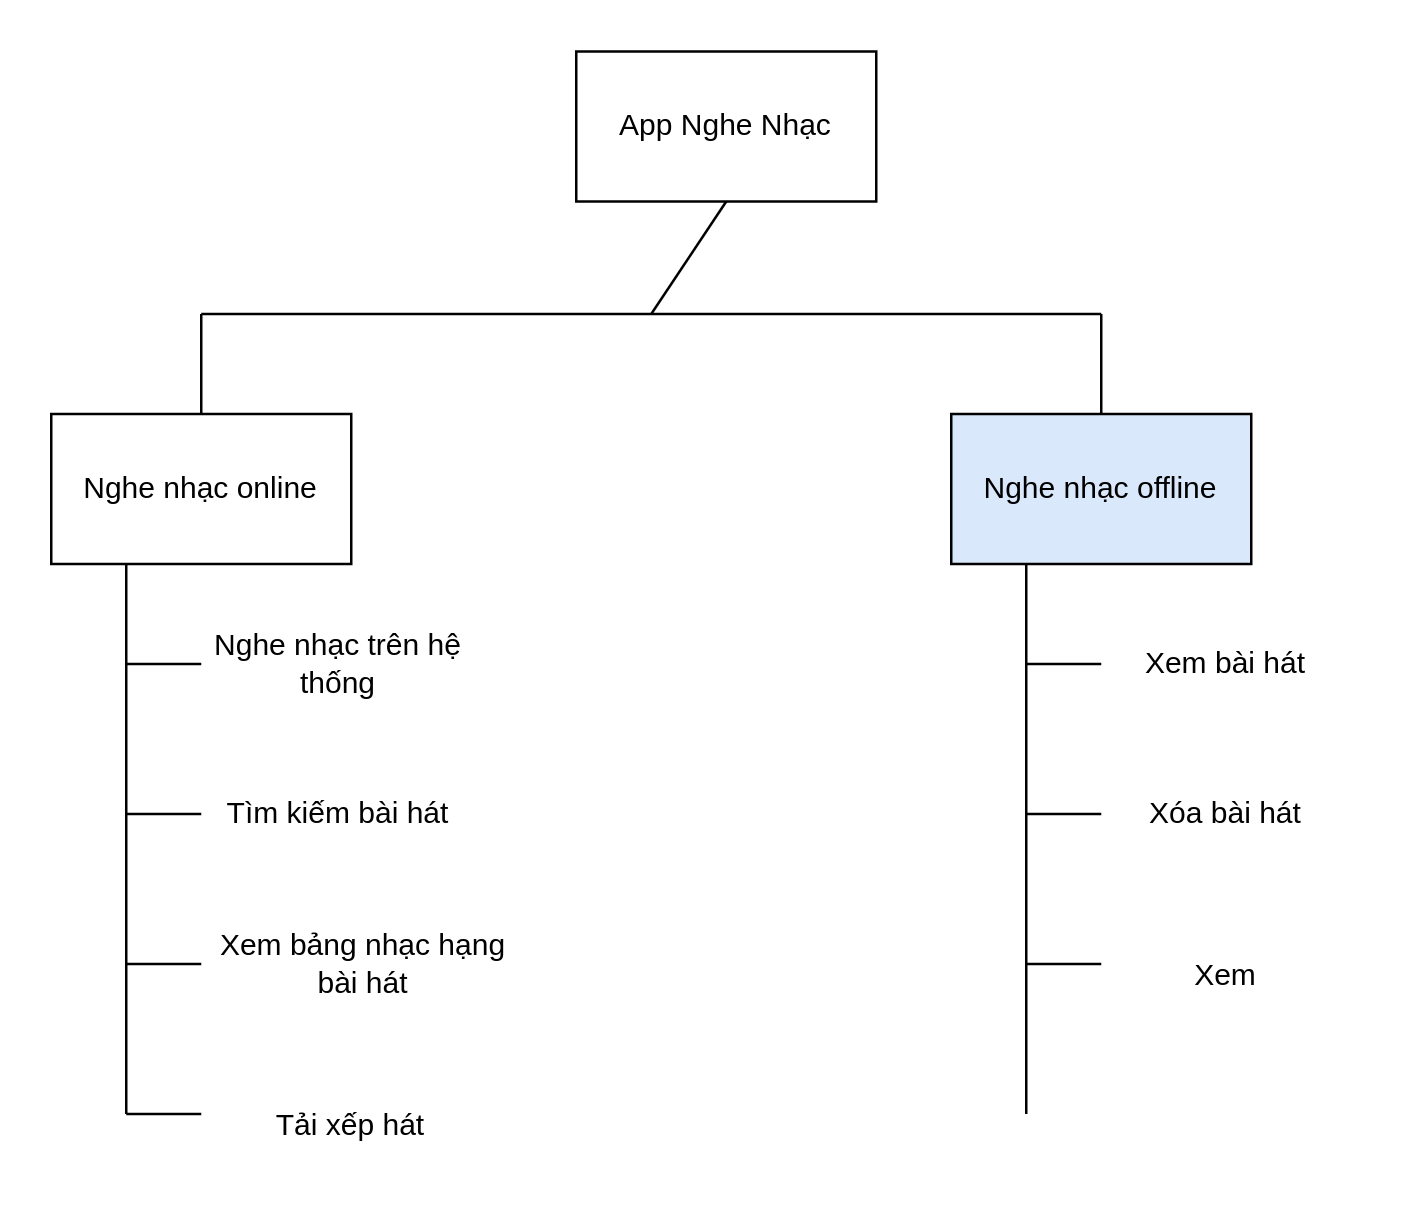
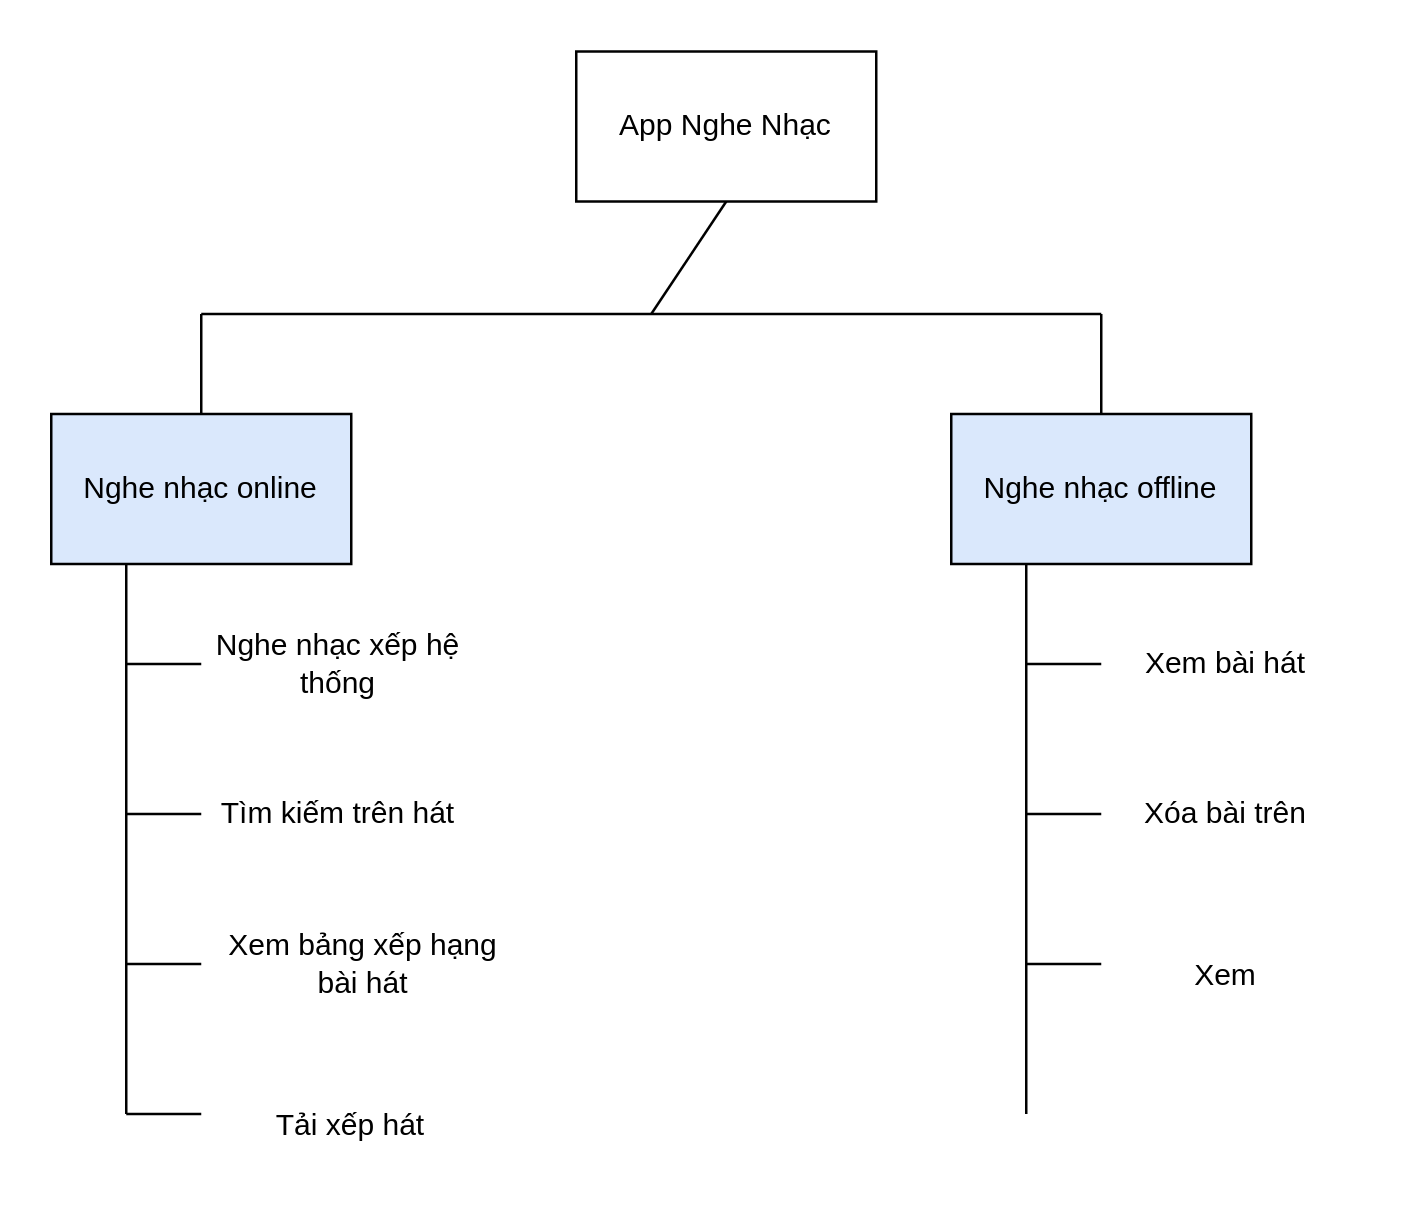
(201, 489) -> (201, 489)
(339, 664) -> (339, 664)
(339, 814) -> (339, 814)
(1226, 814) -> (1226, 814)
(364, 964) -> (364, 964)
